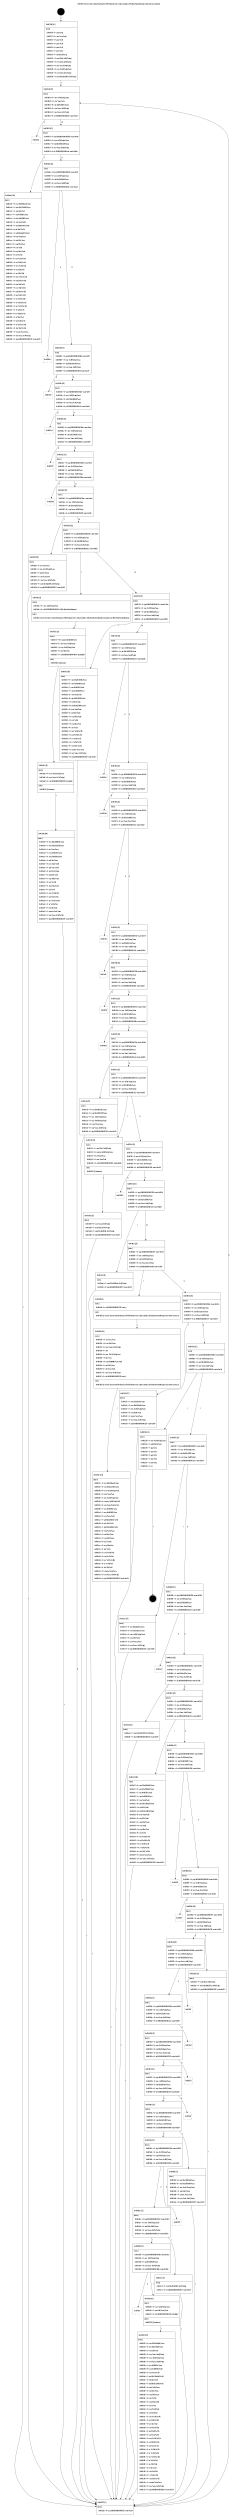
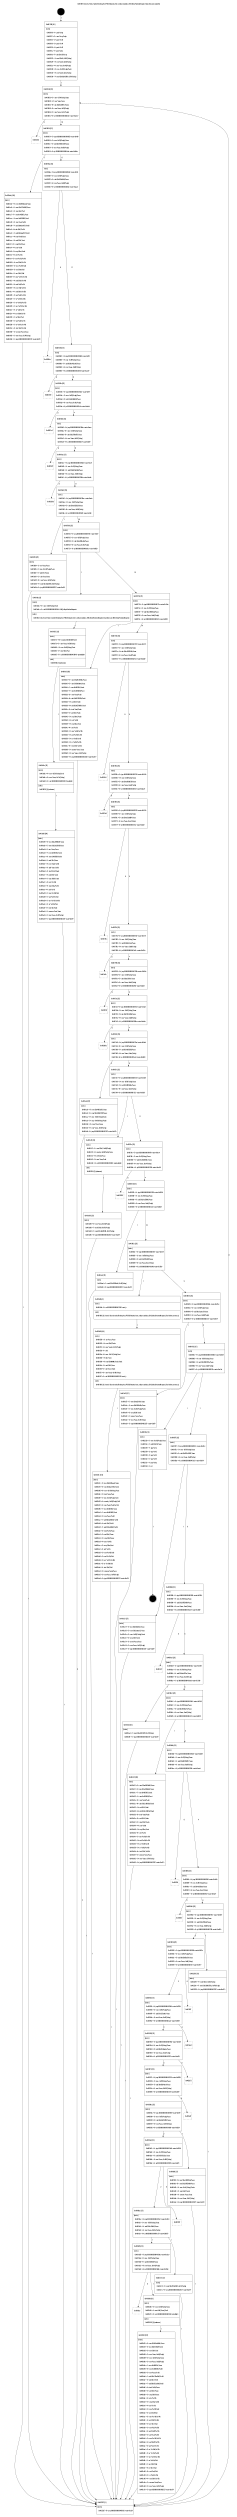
none -> (163, 2027)
(163, 2098) -> none
